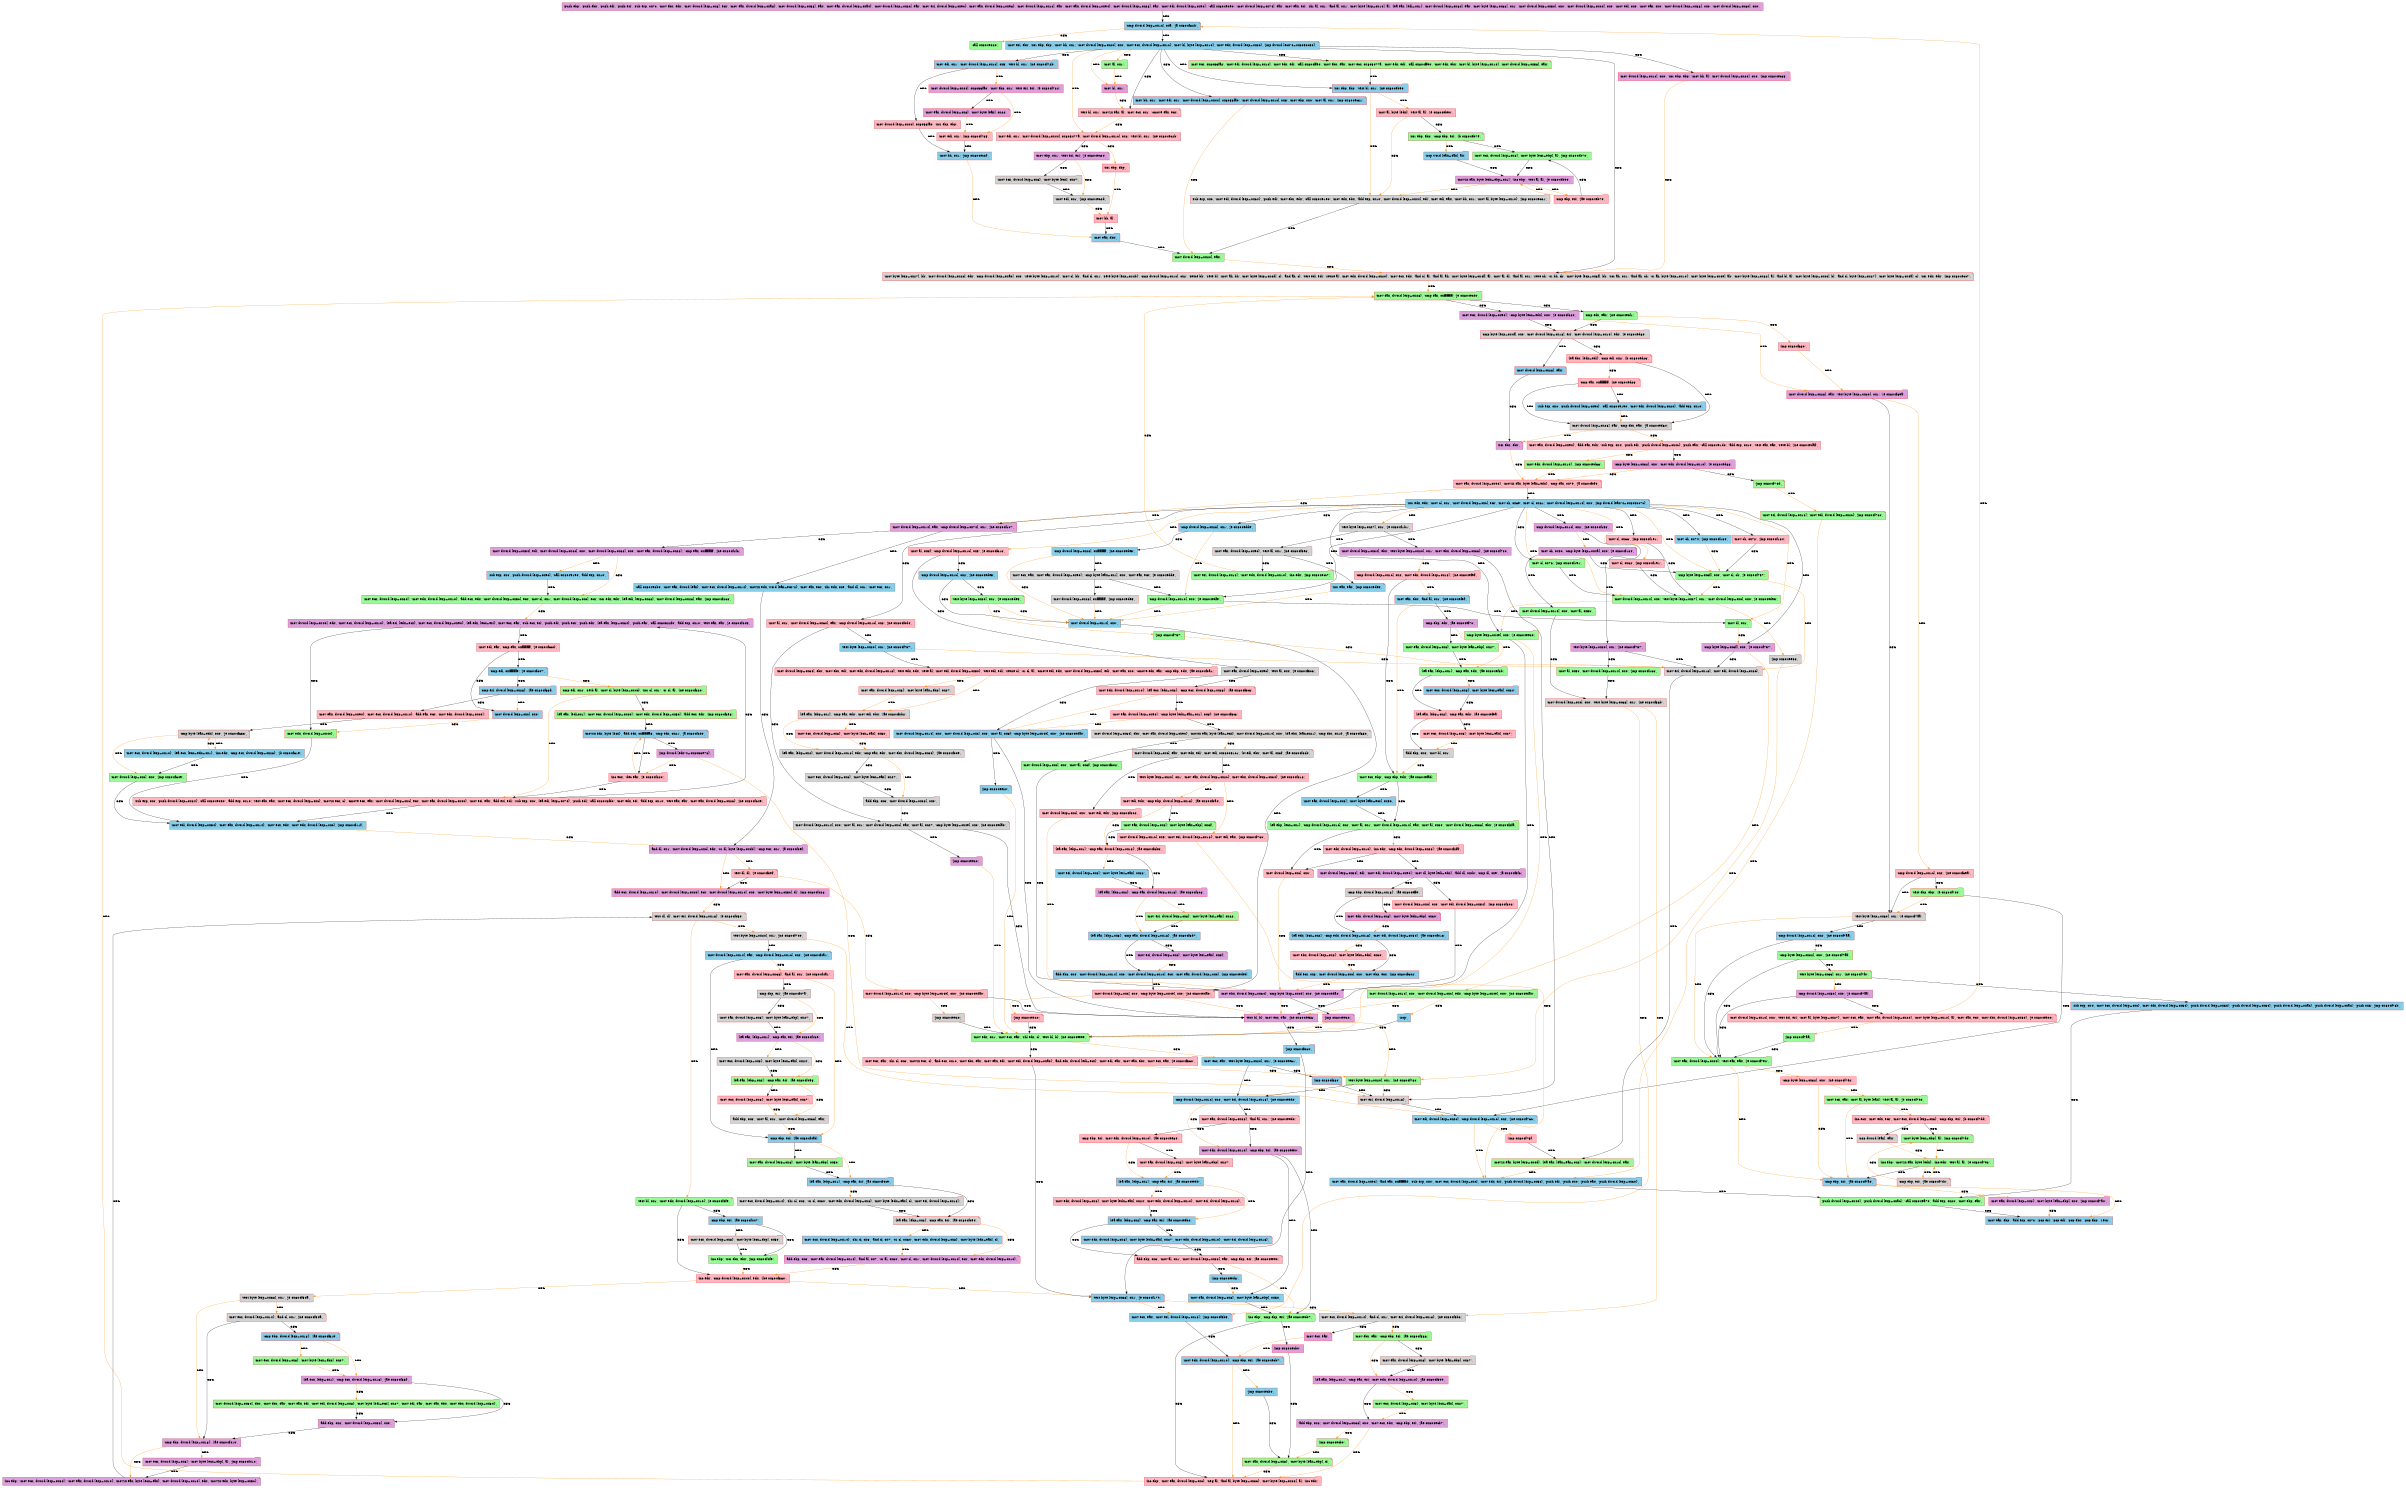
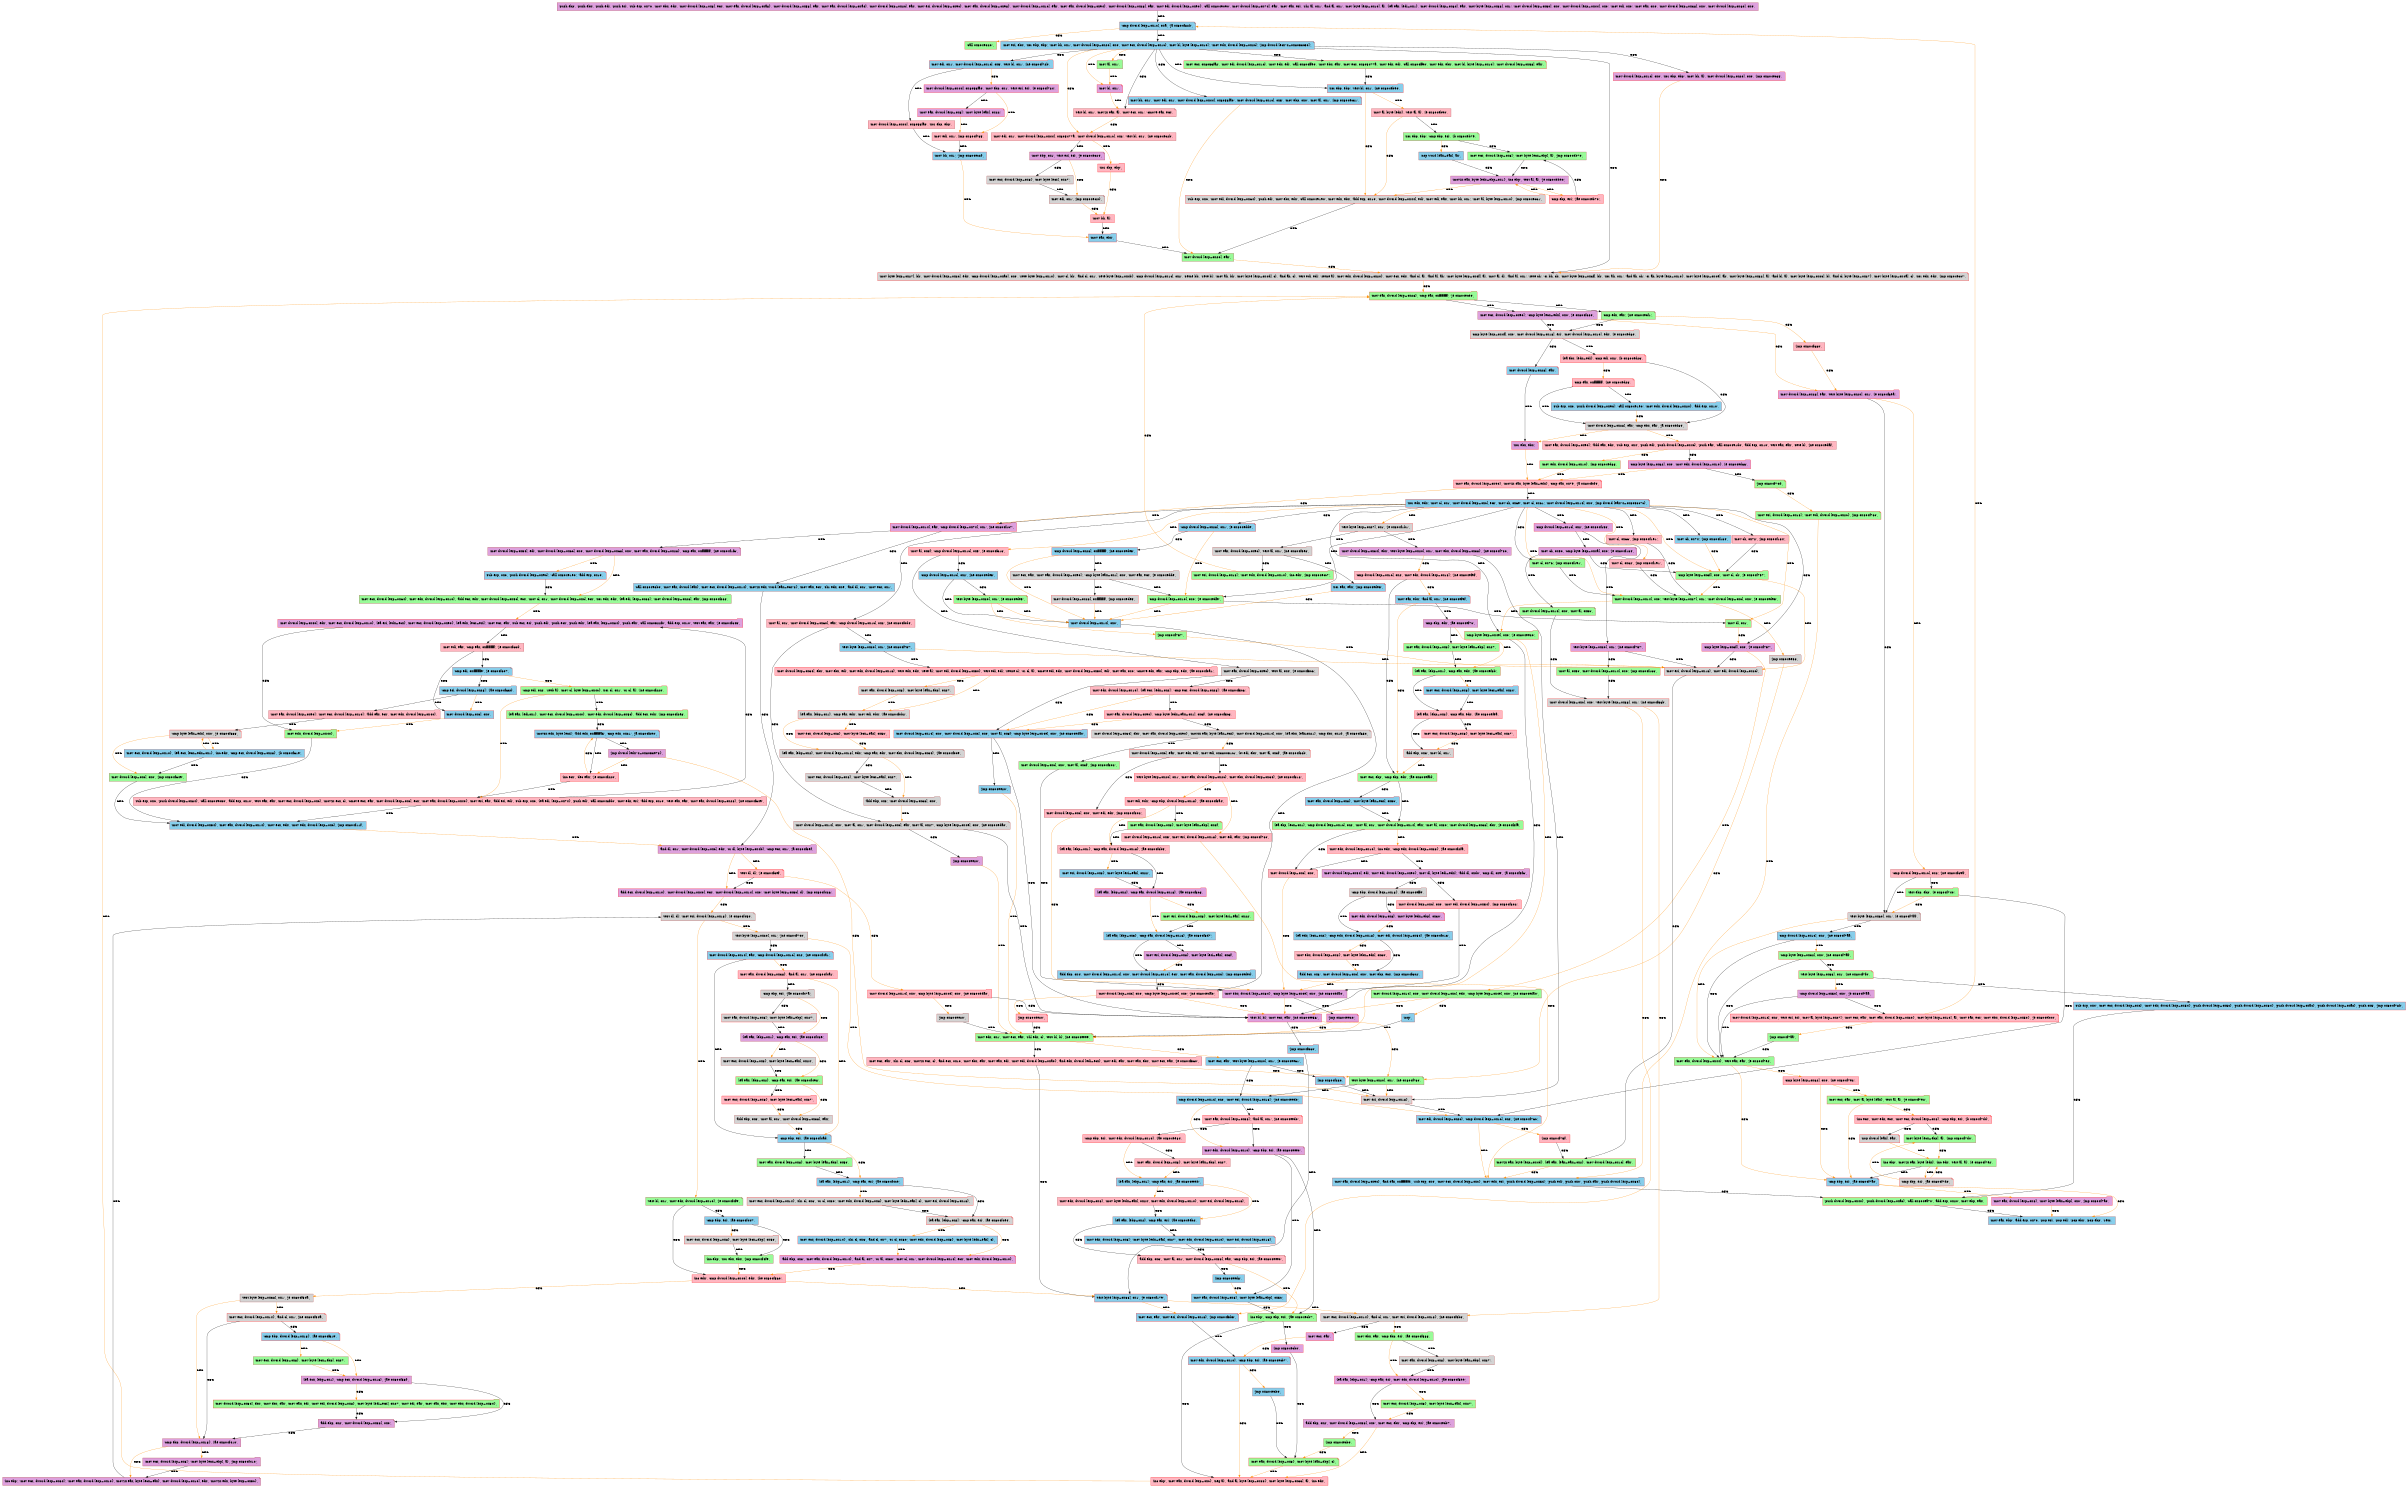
(1580, 538) -> (1580, 538)
(1849, 1182) -> (1853, 1182)
